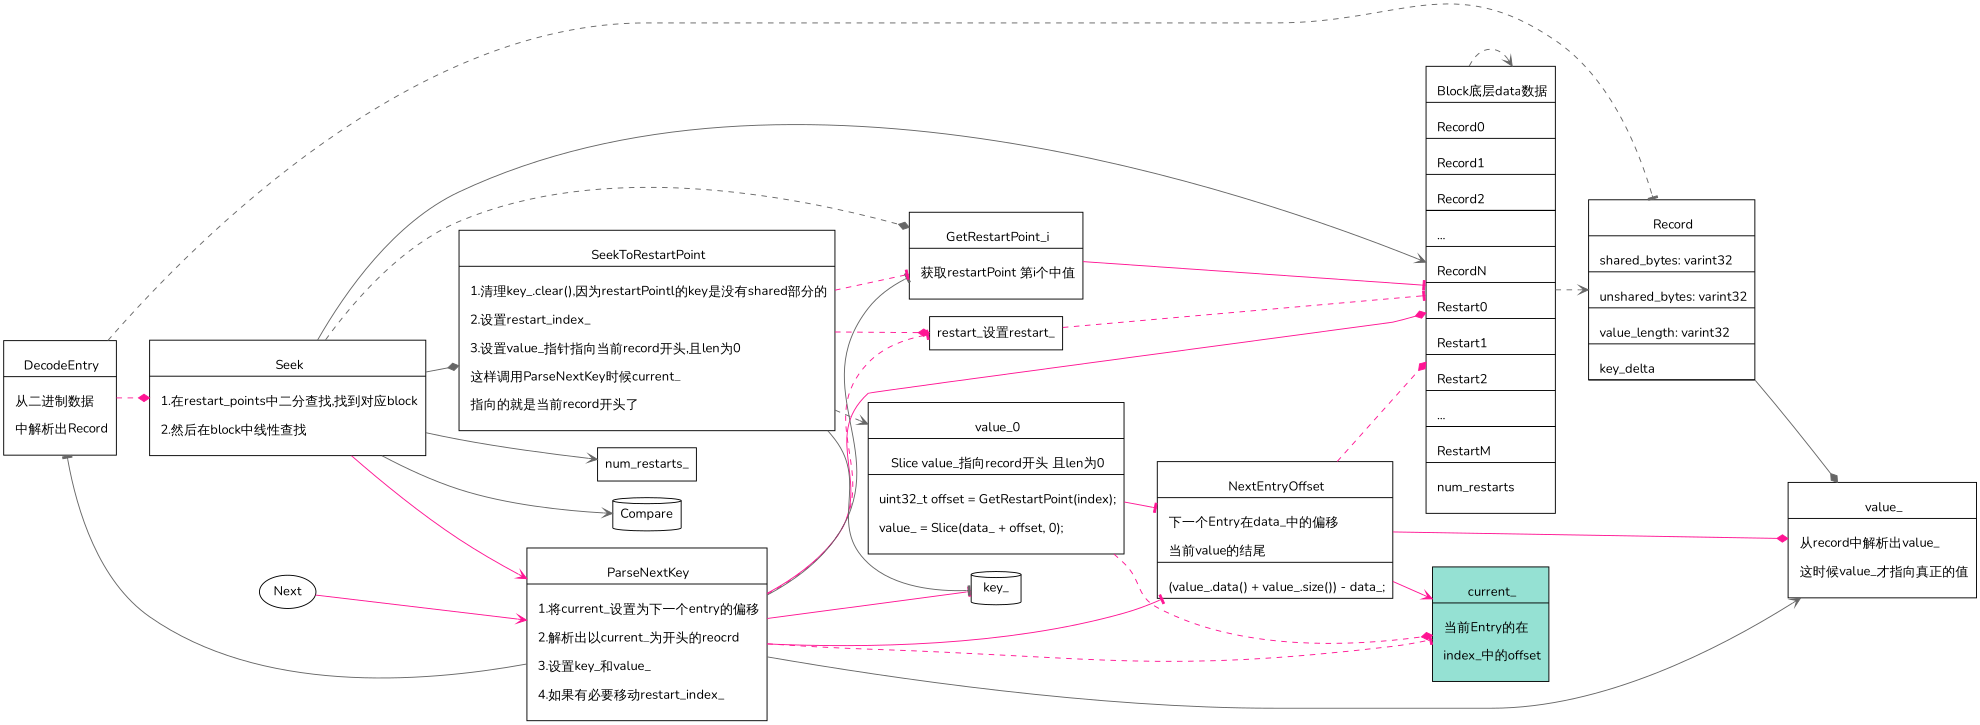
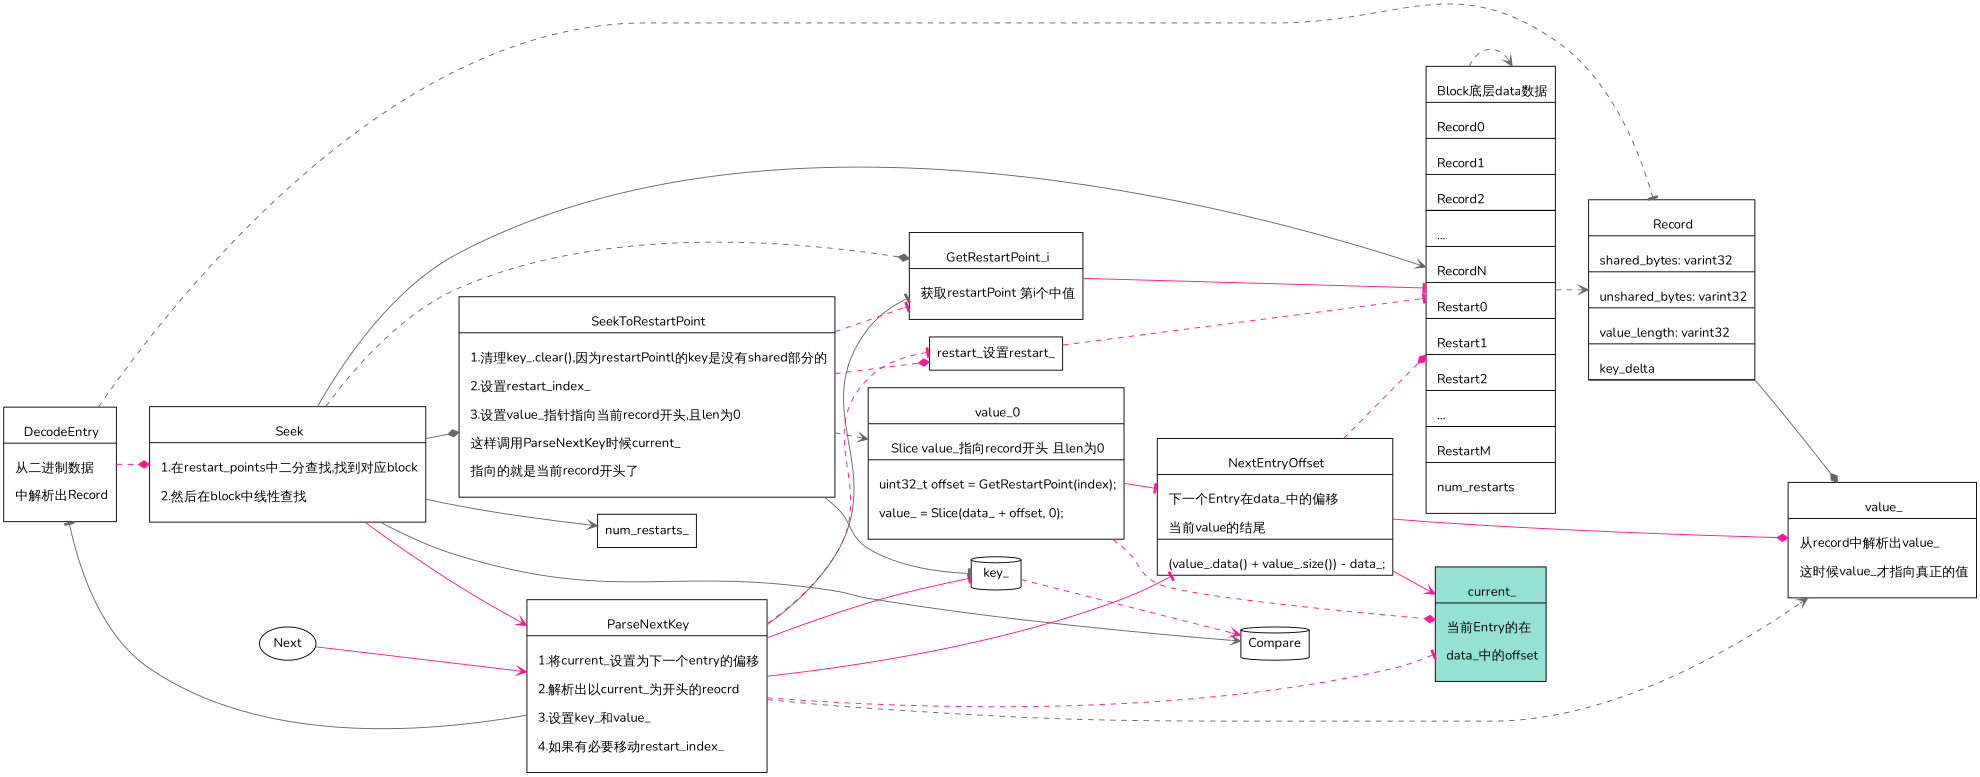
(1021, 372) -> none
none -> (1126, 606)
(1491, 656) -> (1491, 656)
(1289, 708) -> (1297, 721)
